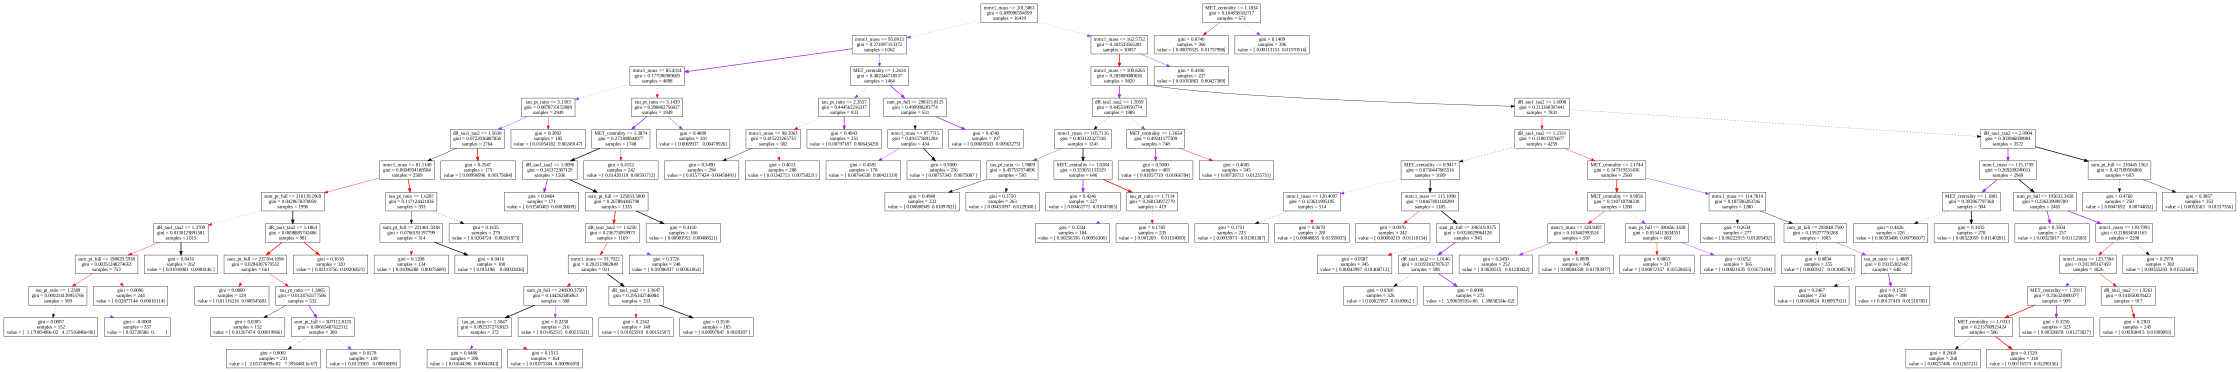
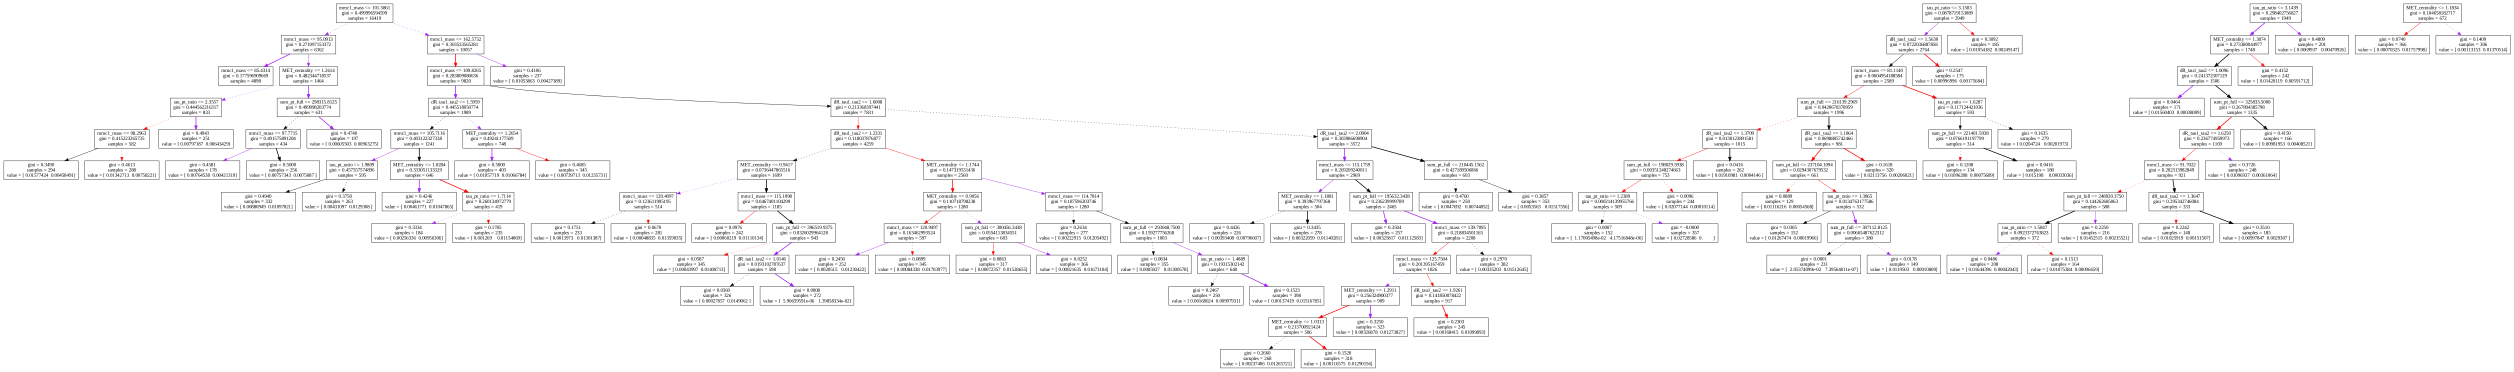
(657, 90) -> none
(604, 91) -> none
(1991, 185) -> (1328, 185)
